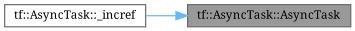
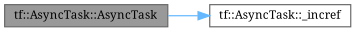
(161, 16) -> (183, 16)
